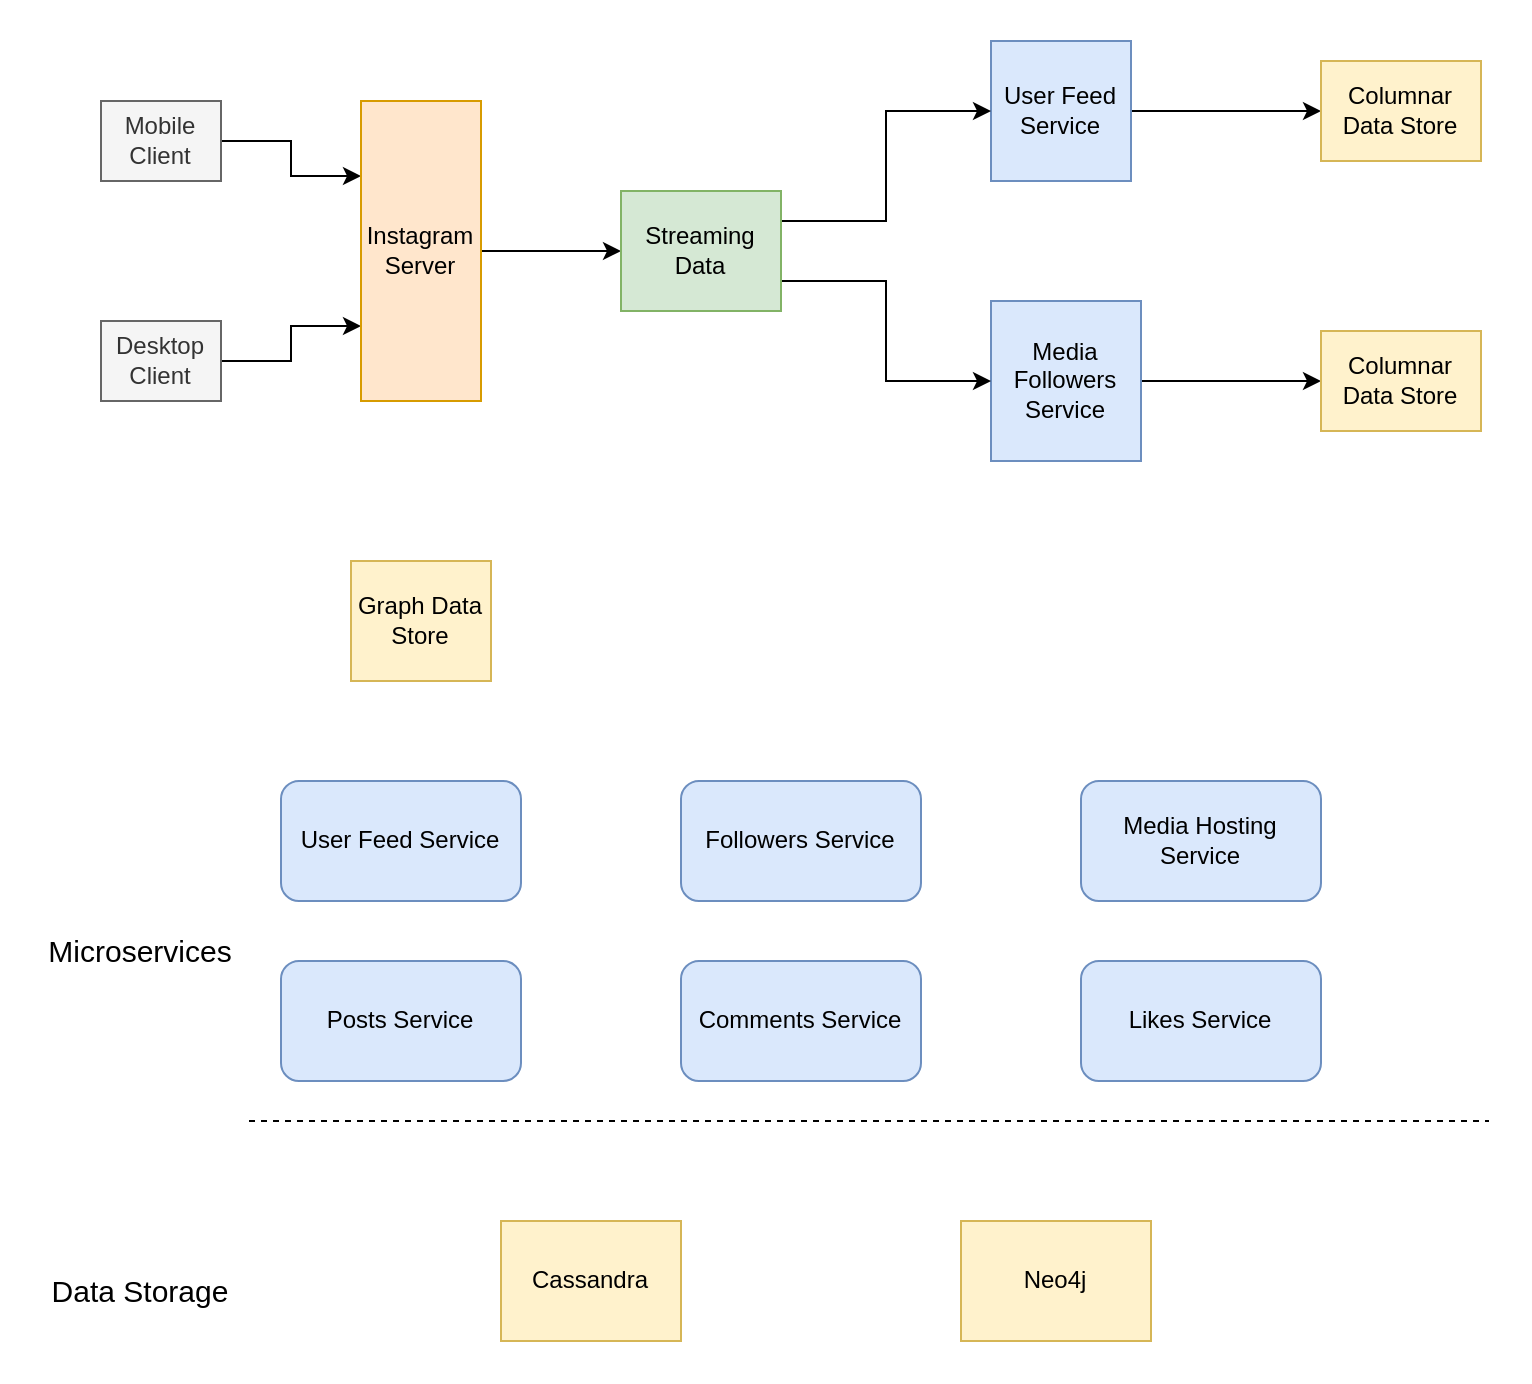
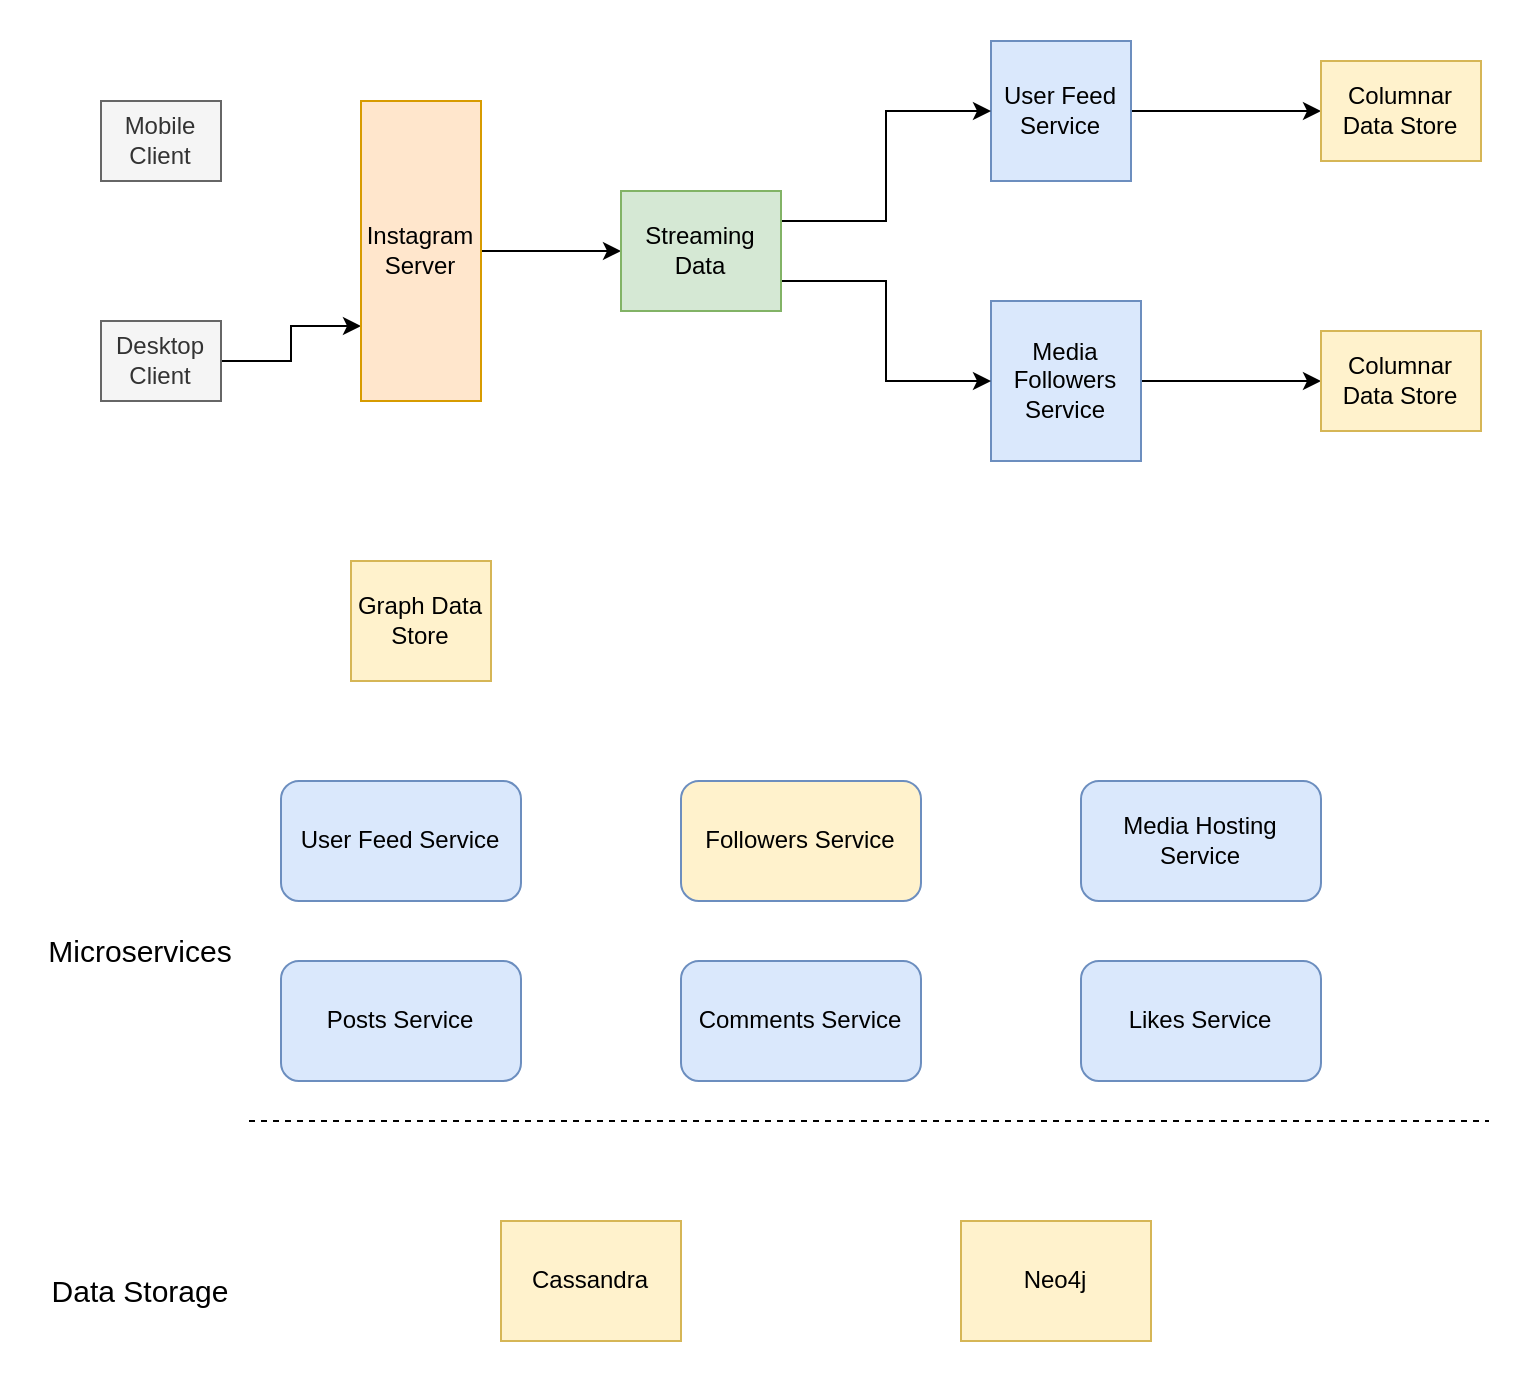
(291, 152) -> none
(801, 841) -> (801, 841)
